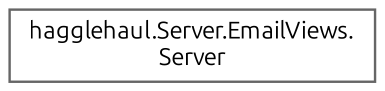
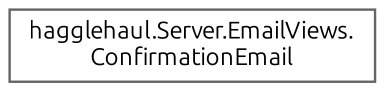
(192, 46) -> (192, 46)
